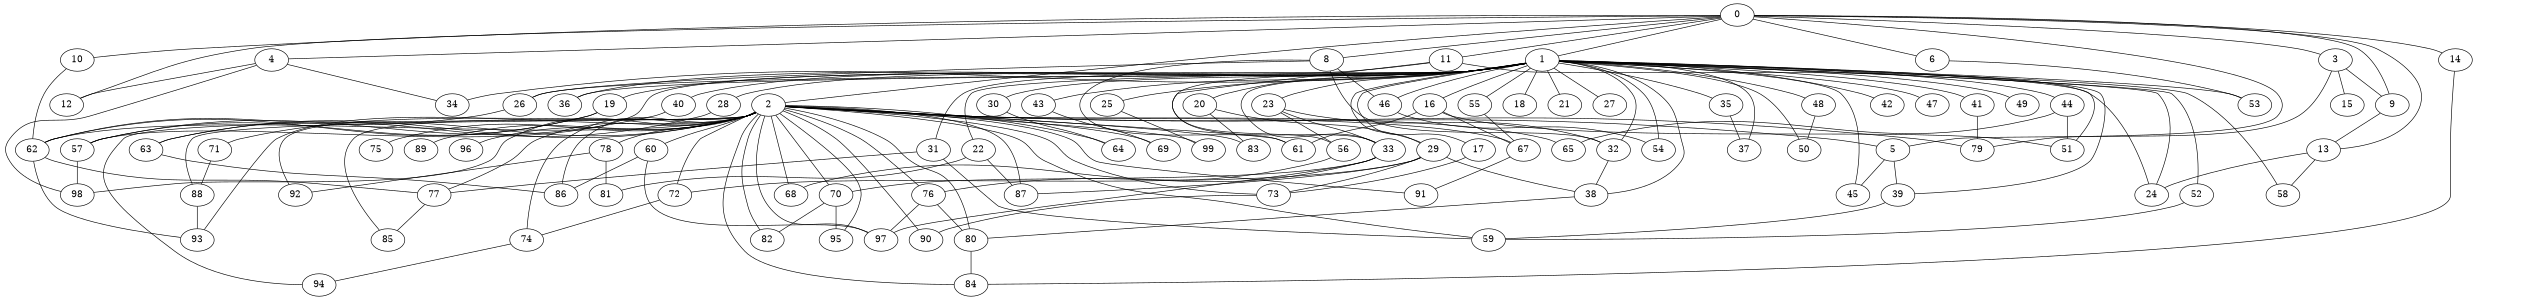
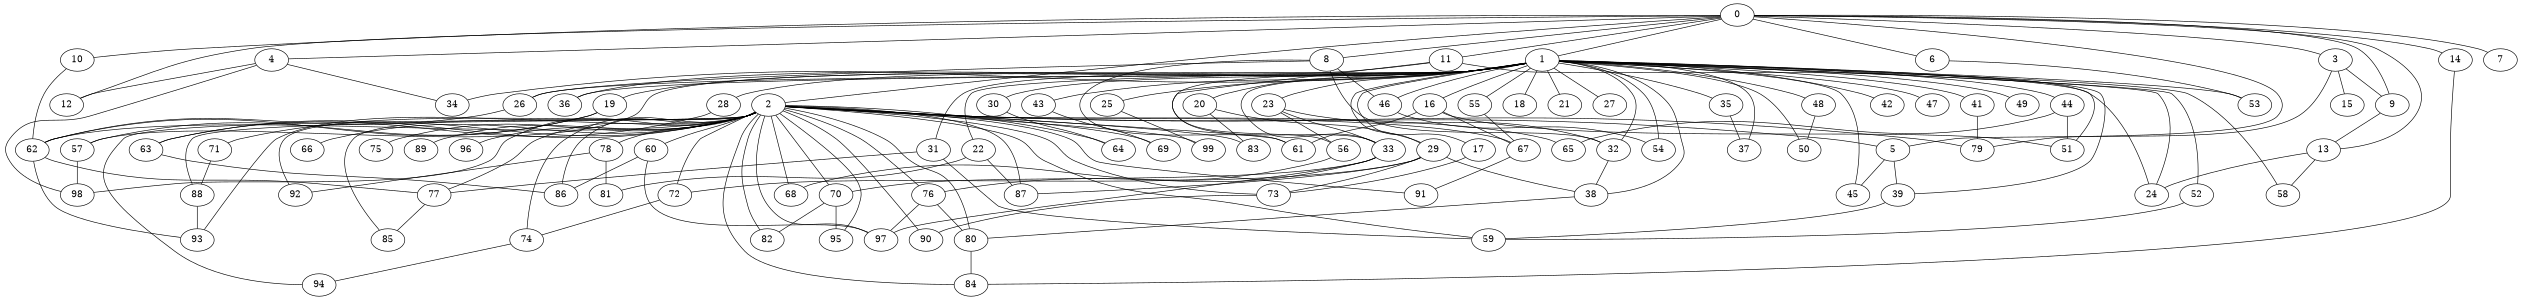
none -> (2500, 60)
(679, 105) -> none
none -> (307, 150)
